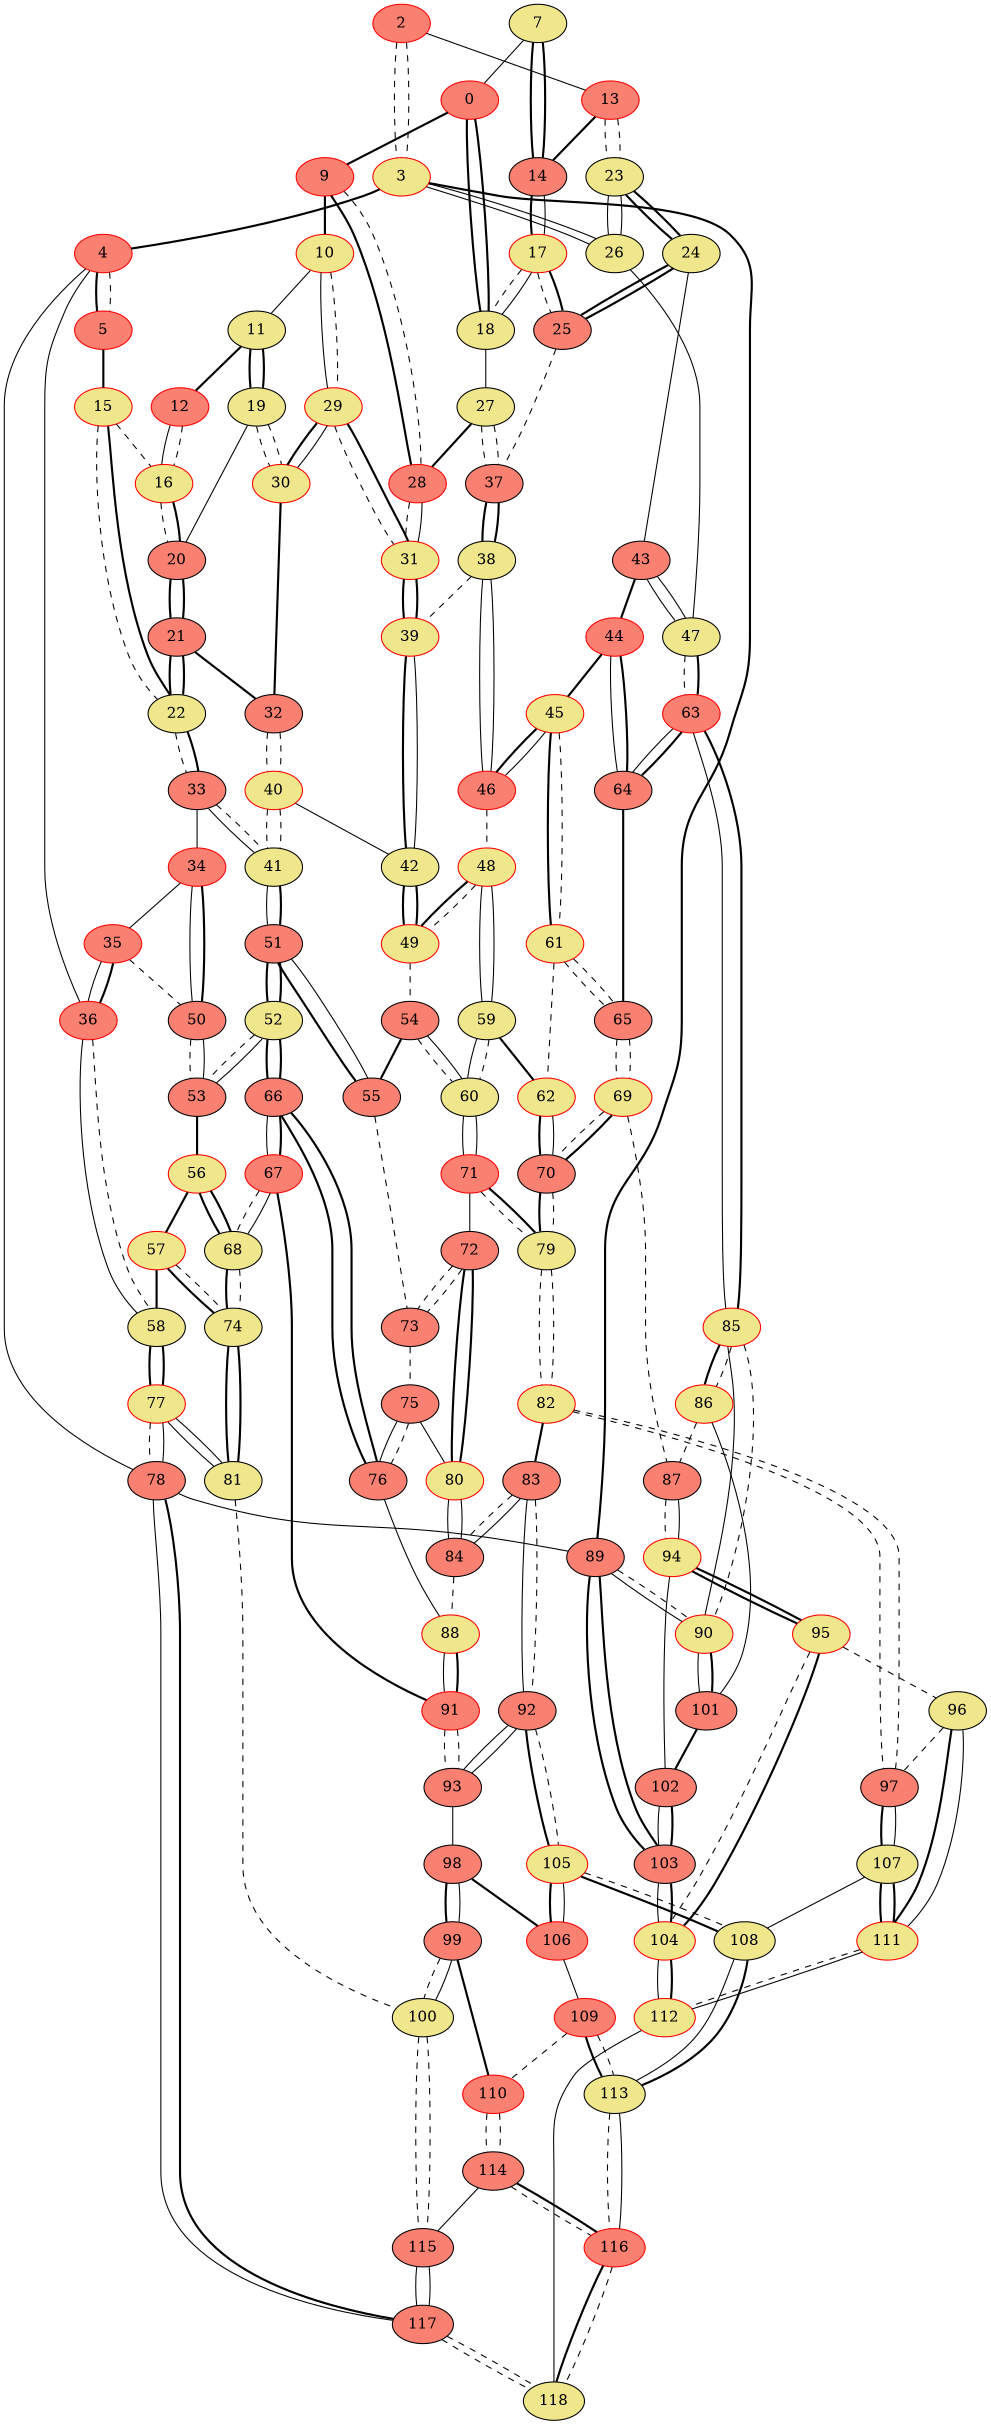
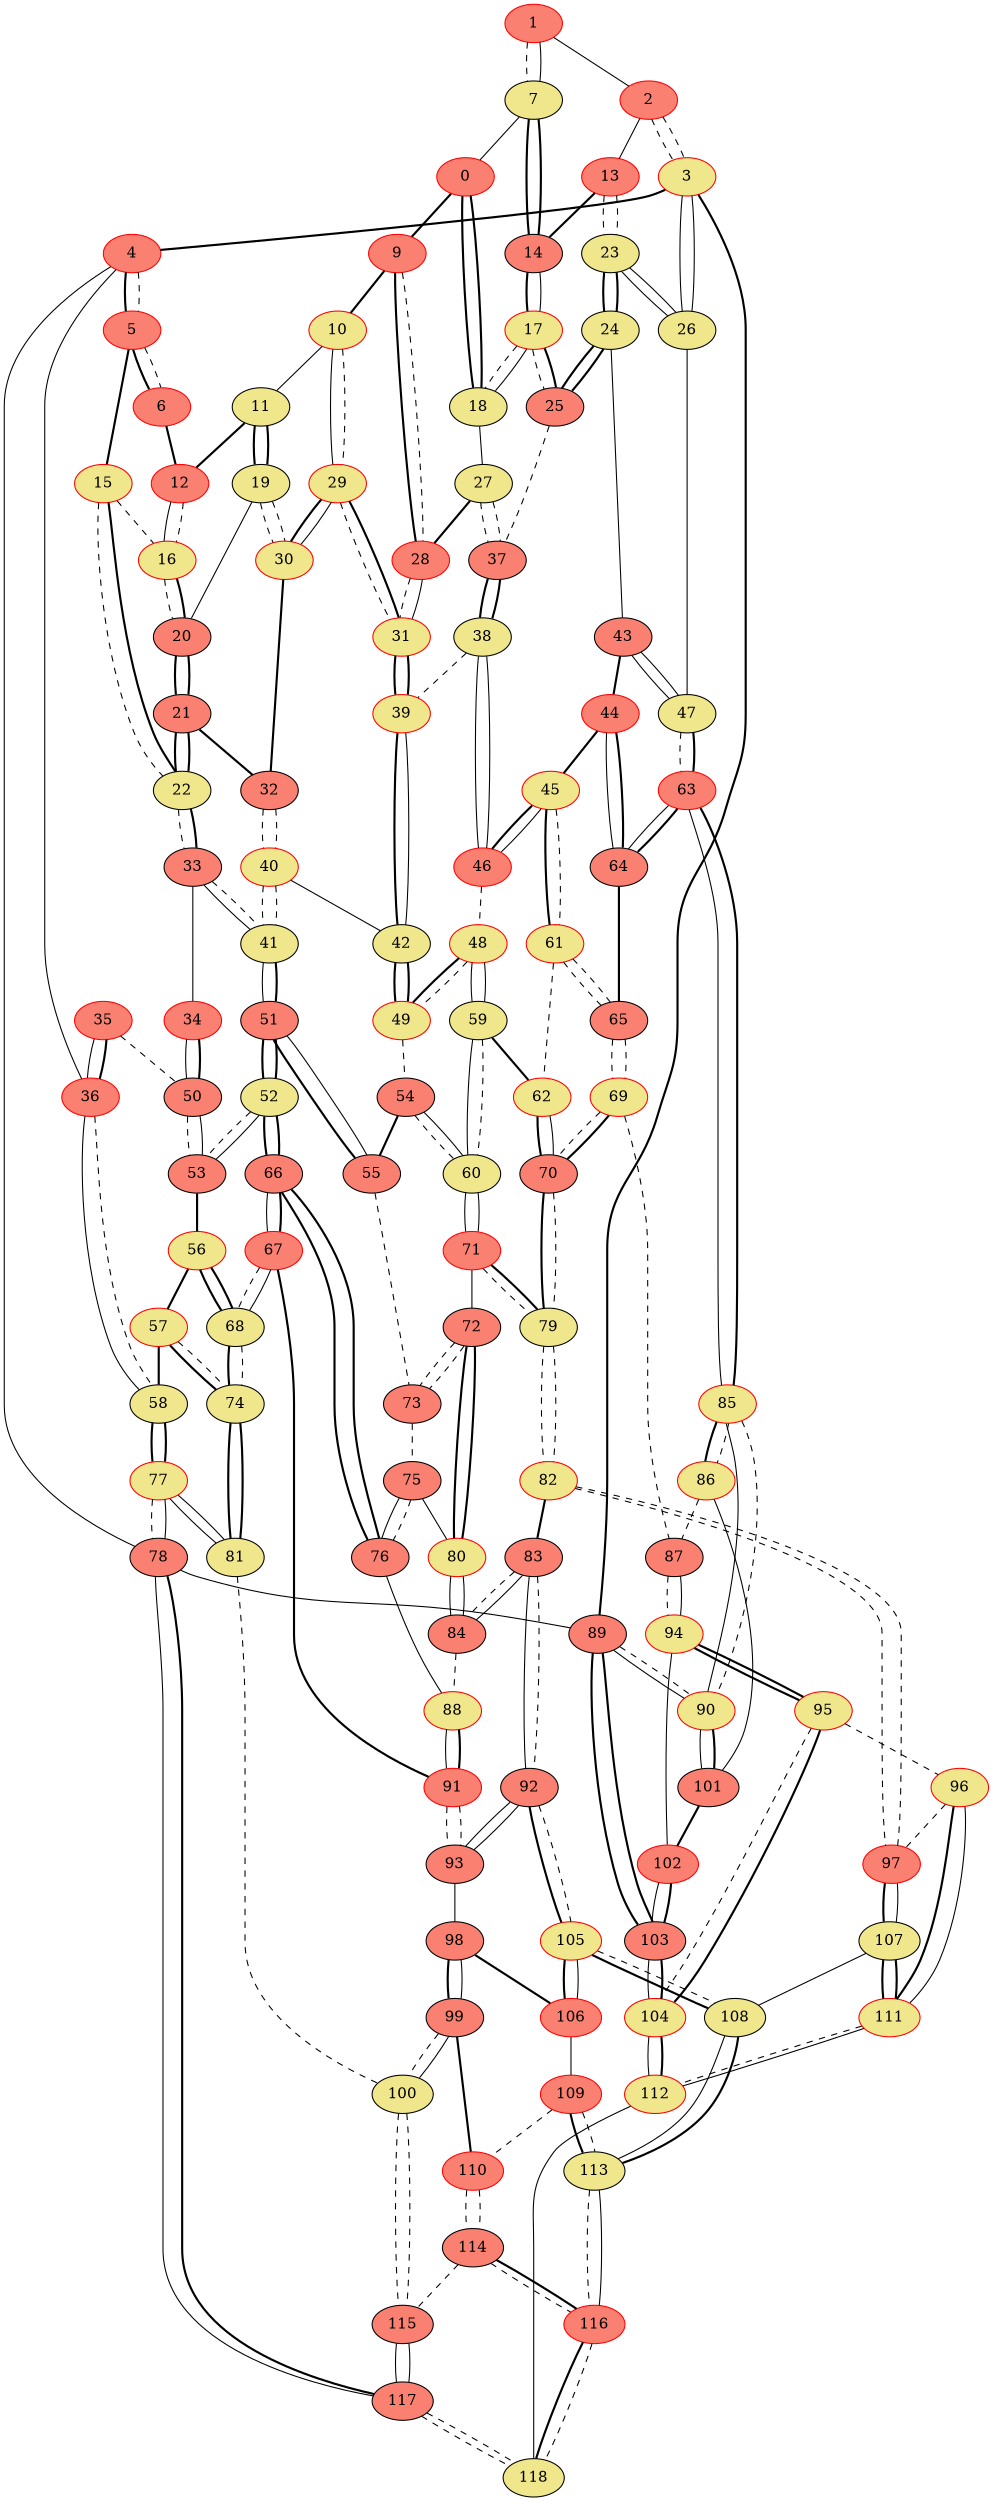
none -> (534, 23)
none -> (162, 407)
(155, 905) -> none
(958, 1711) -> (960, 1788)
(666, 1788) -> (668, 1864)
(890, 1788) -> (892, 1864)
(458, 2209) -> (438, 2286)
